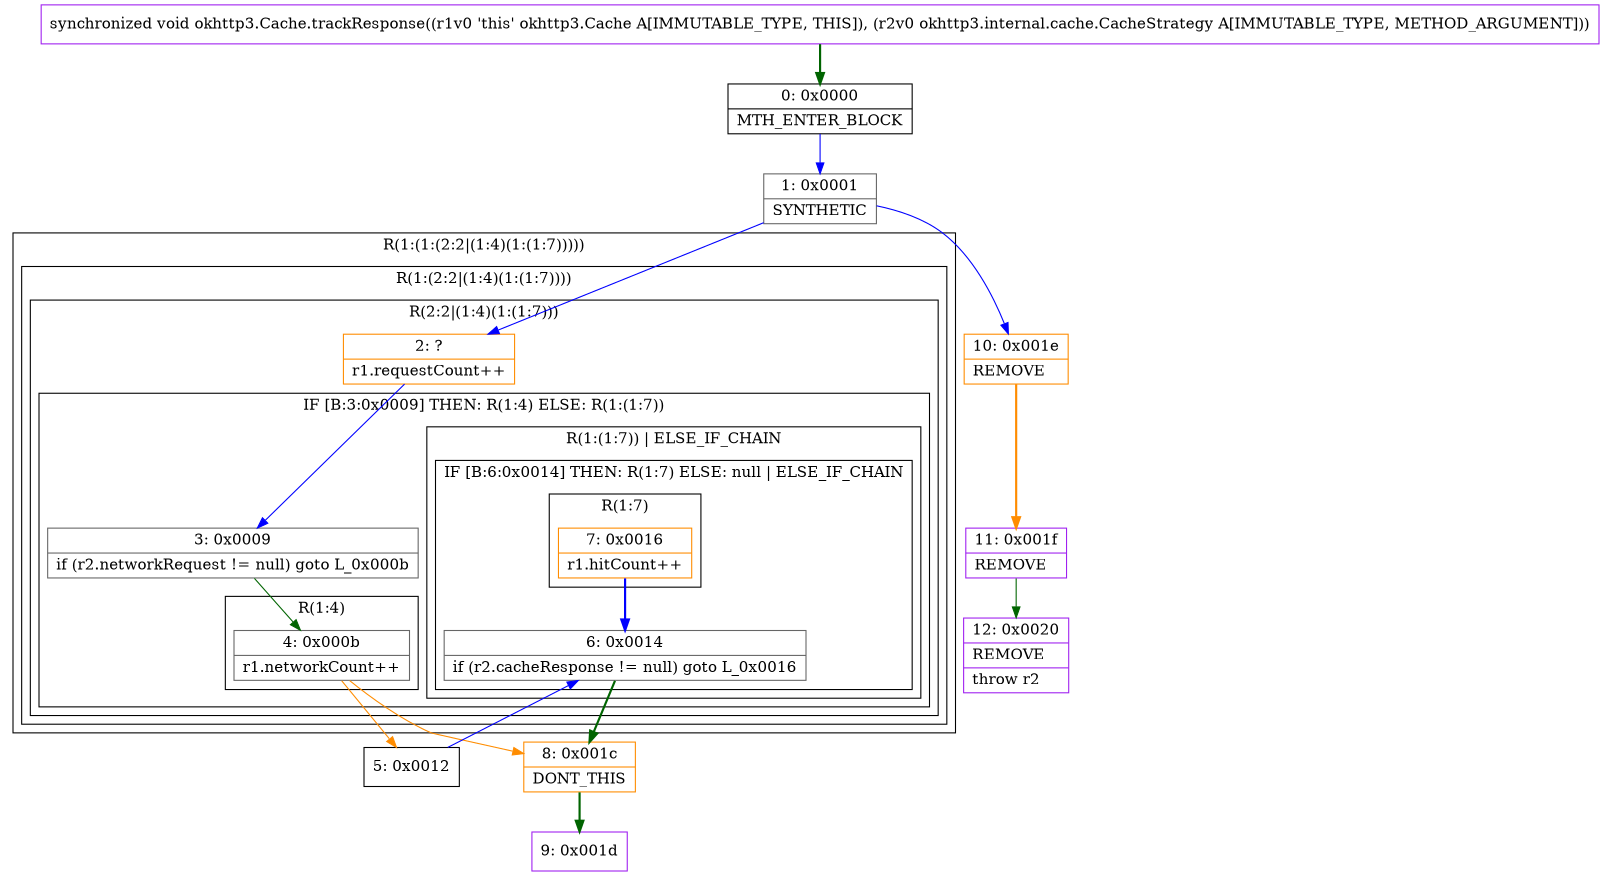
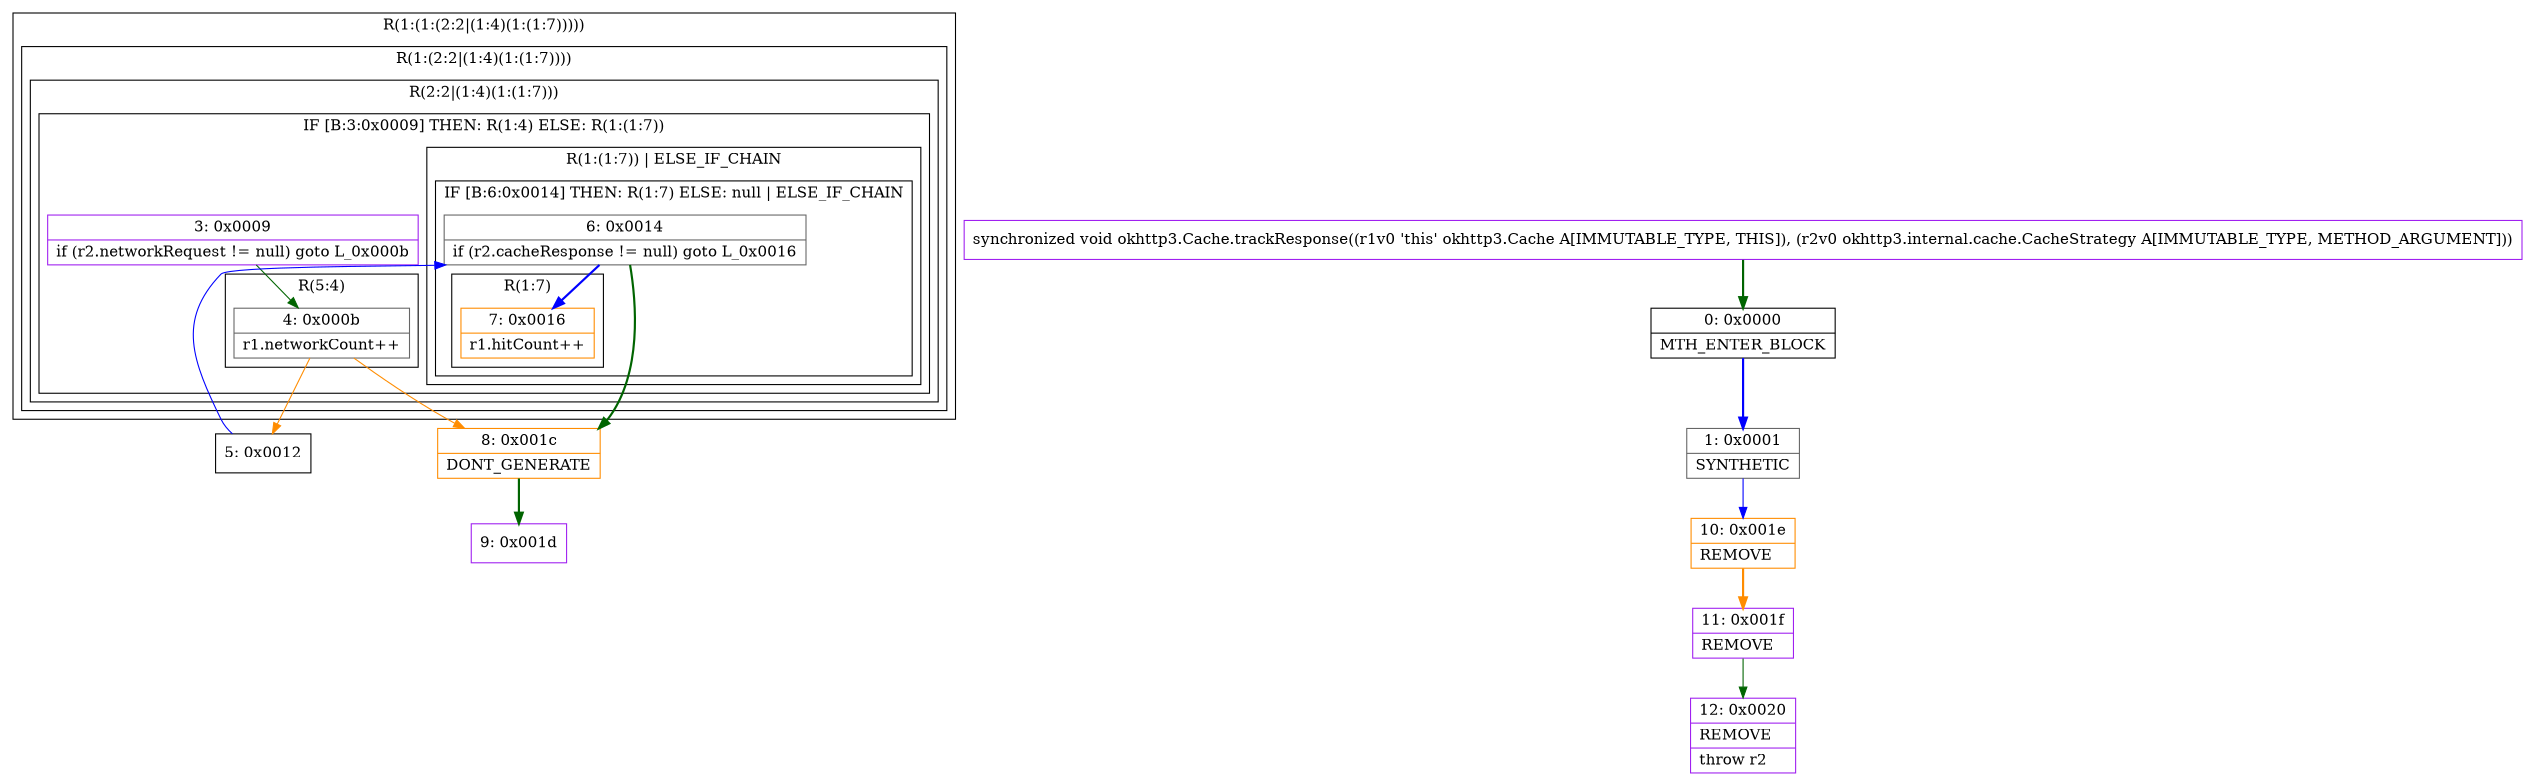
(820, 148) -> (1743, 388)
(429, 359) -> none
(233, 553) -> (233, 240)
(625, 599) -> (580, 283)
(322, 609) -> (322, 287)
(580, 779) -> (519, 465)
